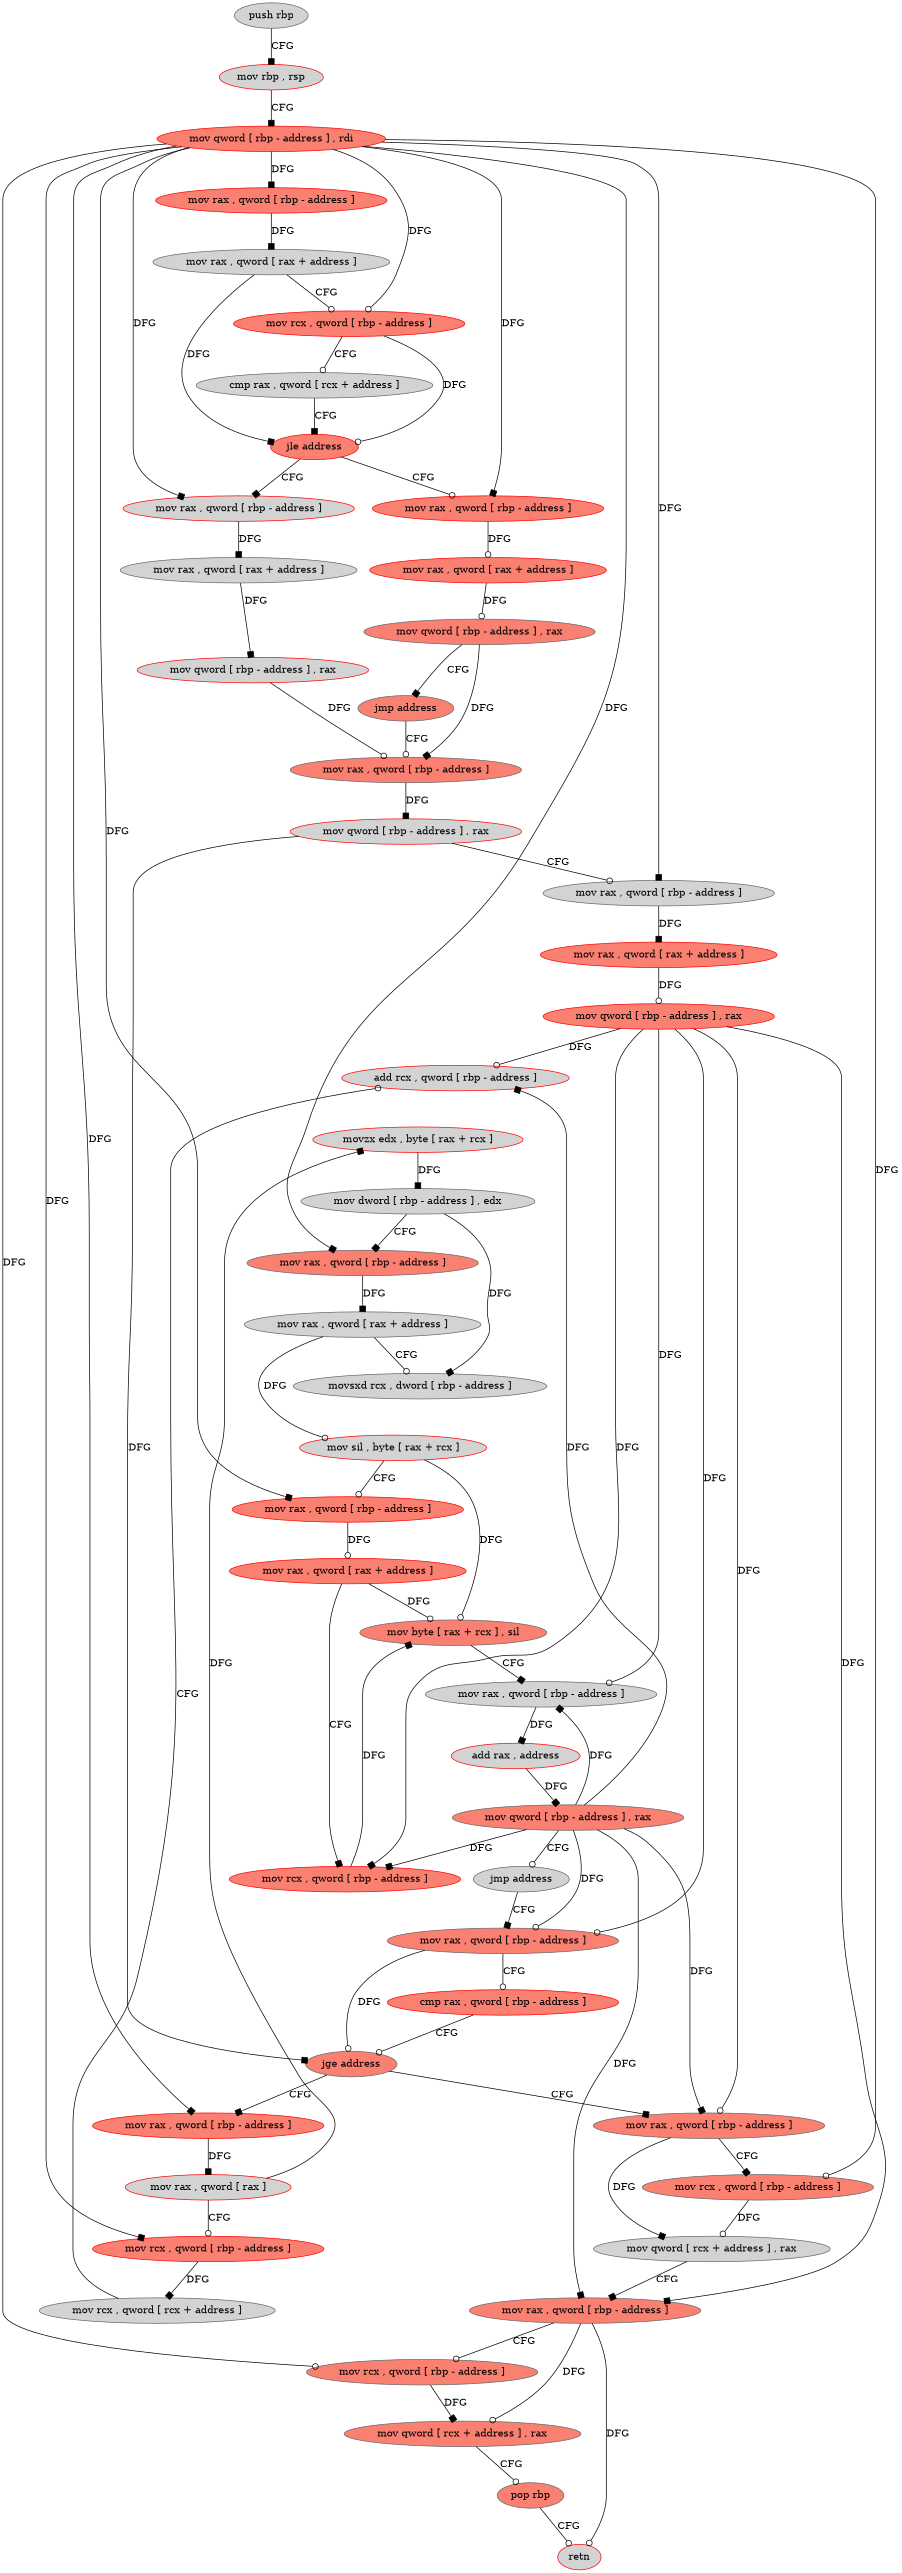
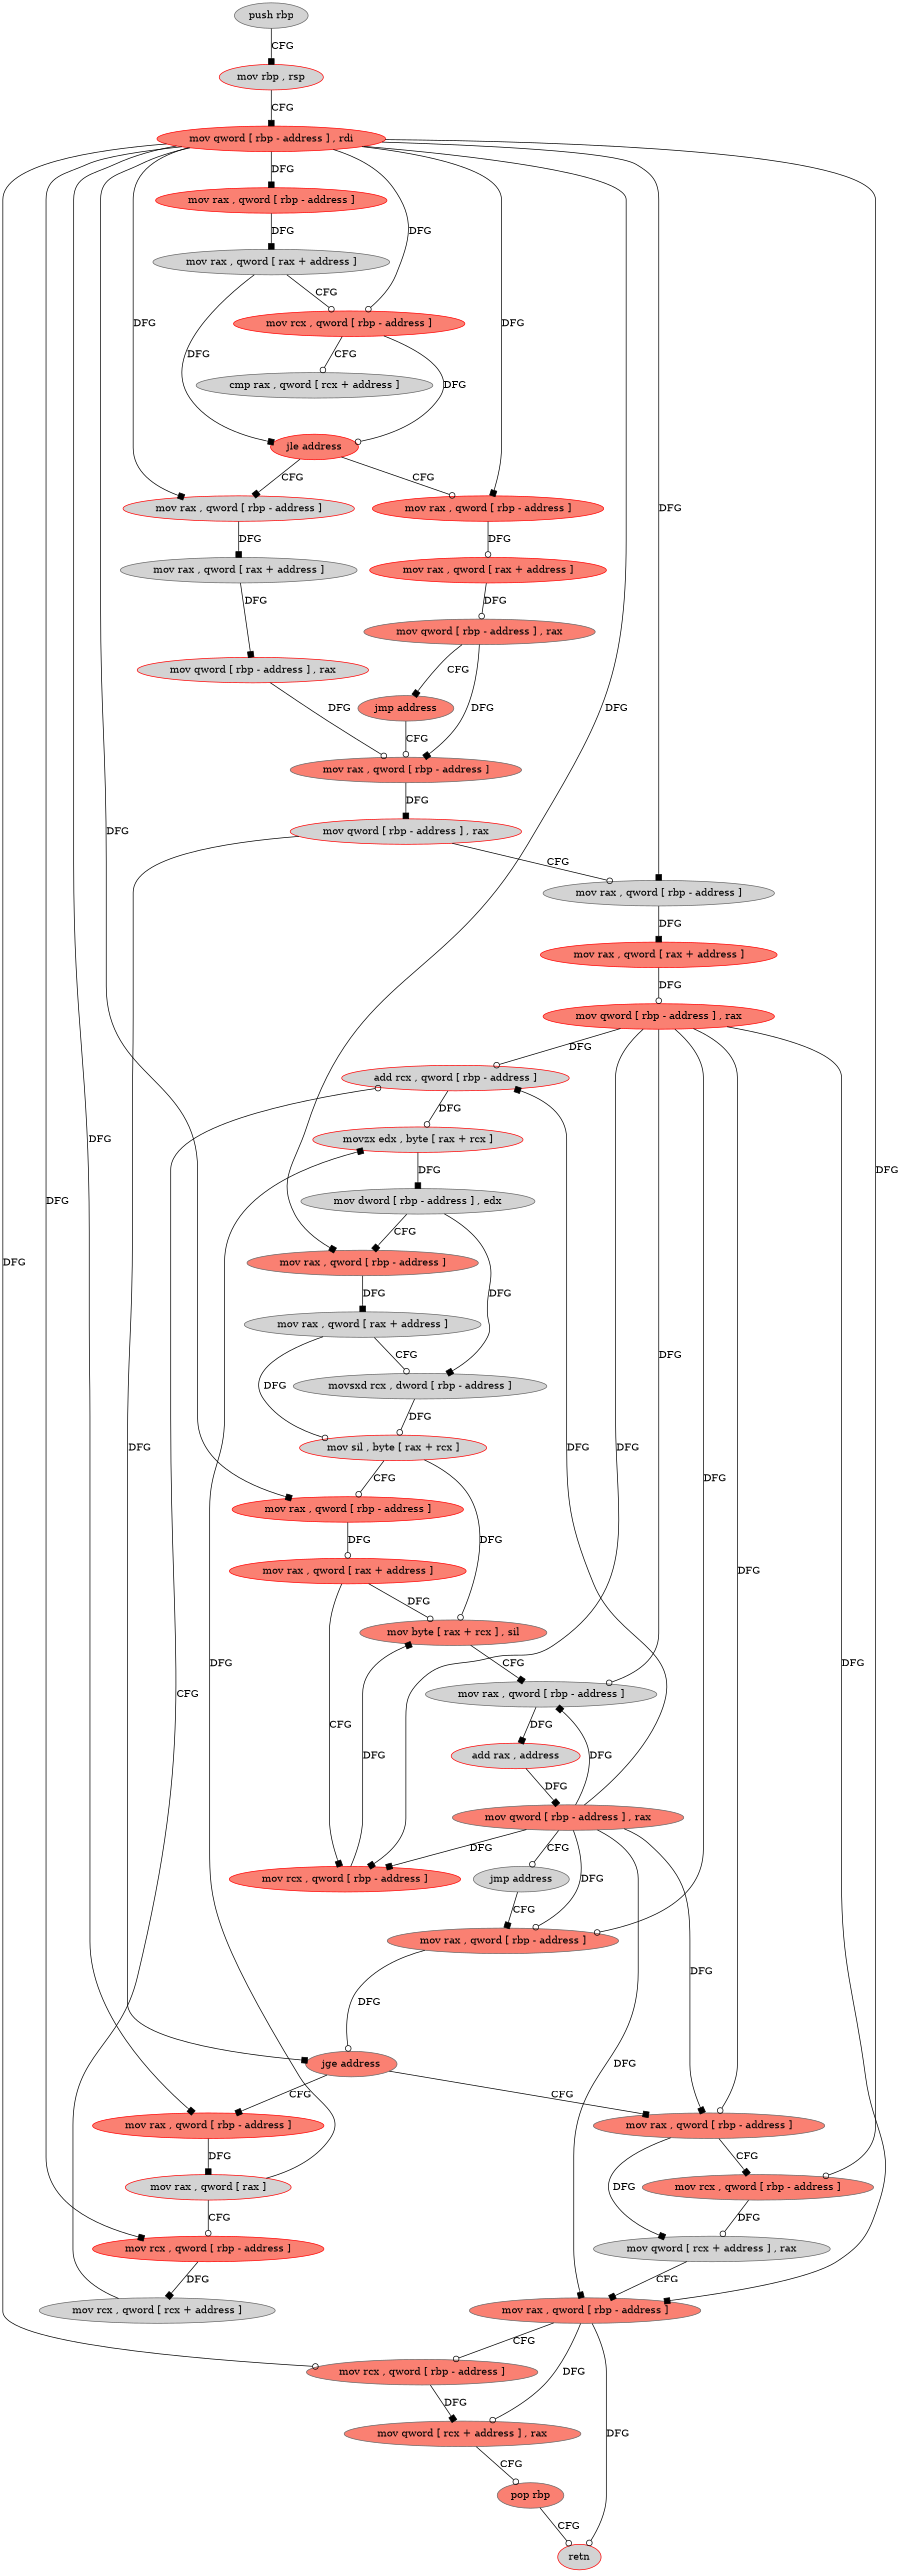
(314, 413) -> none
none -> (438, 1106)
none -> (408, 1414)
(503, 2002) -> none
